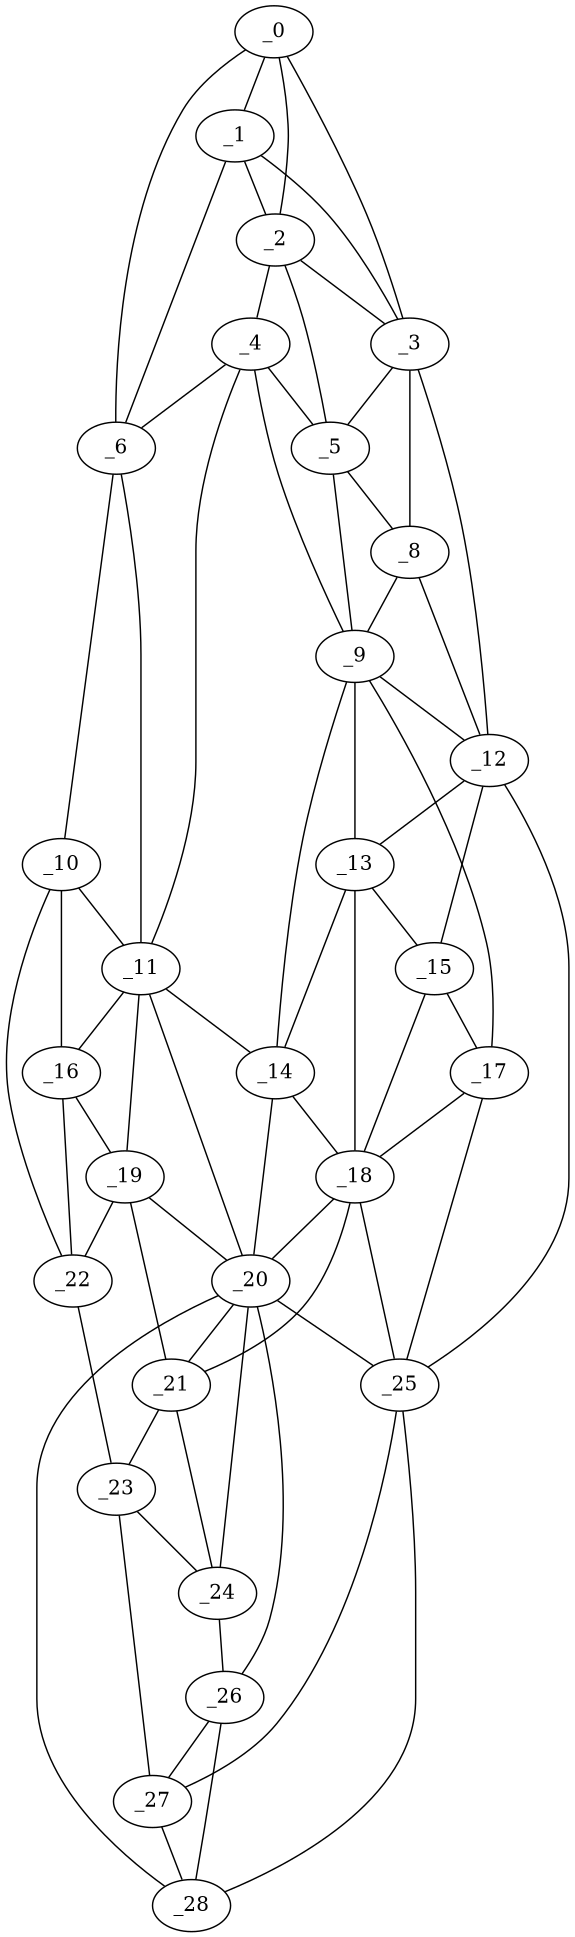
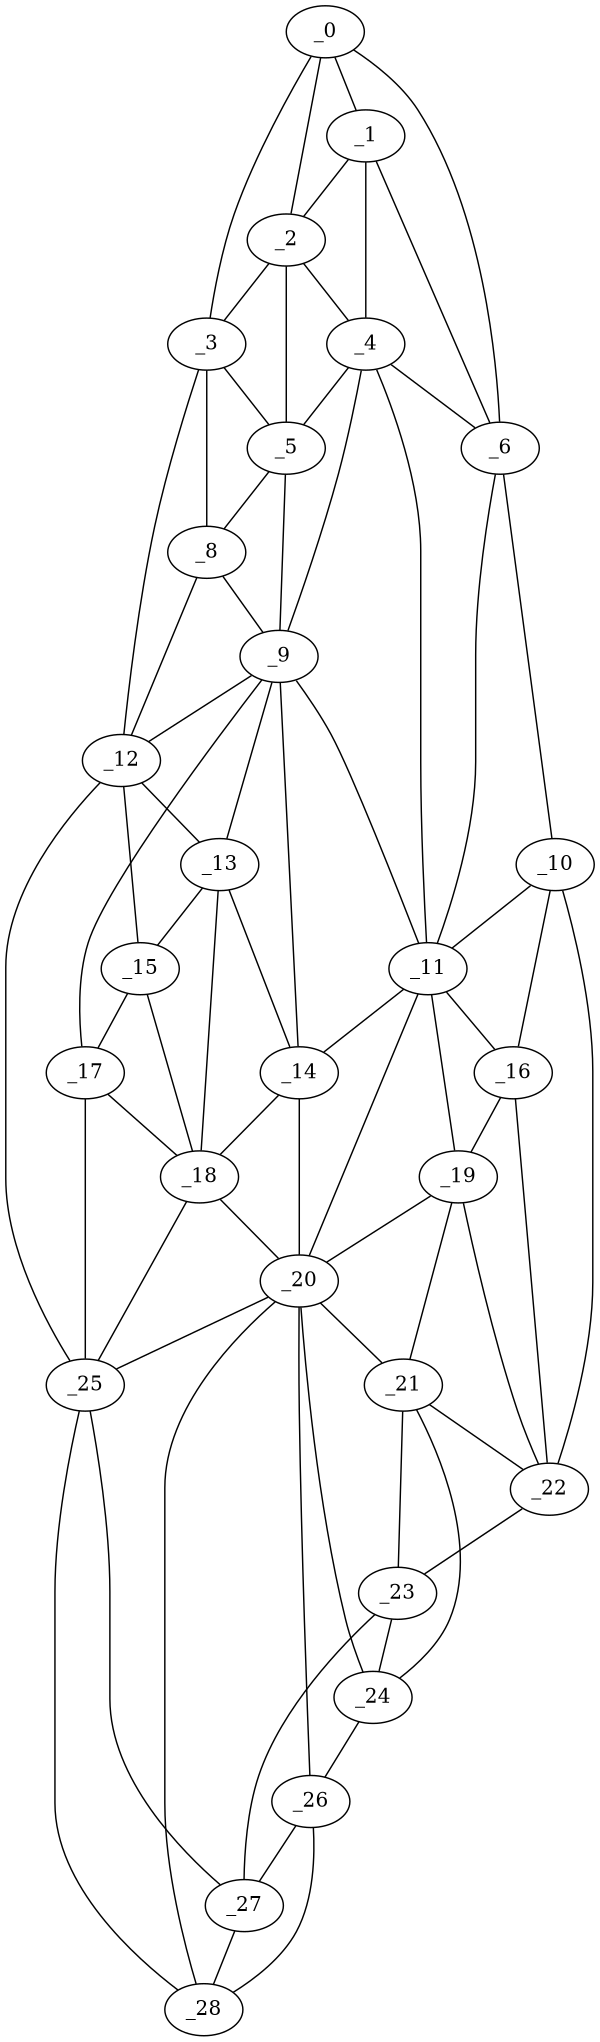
(340, 229) -> (366, 240)
none -> (364, 808)
(305, 1304) -> (476, 1437)
